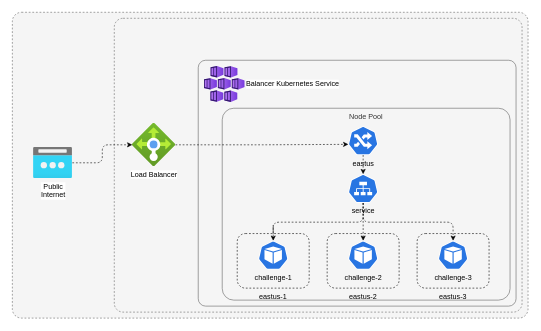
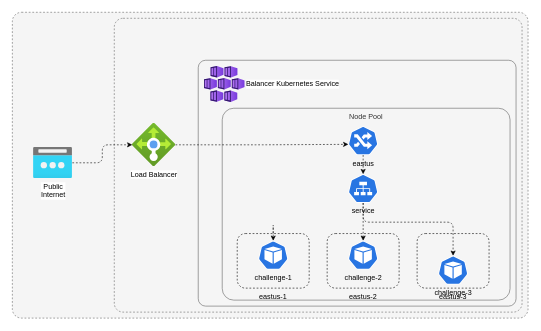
(317, 222) -> none
(453, 255) -> (453, 270)
